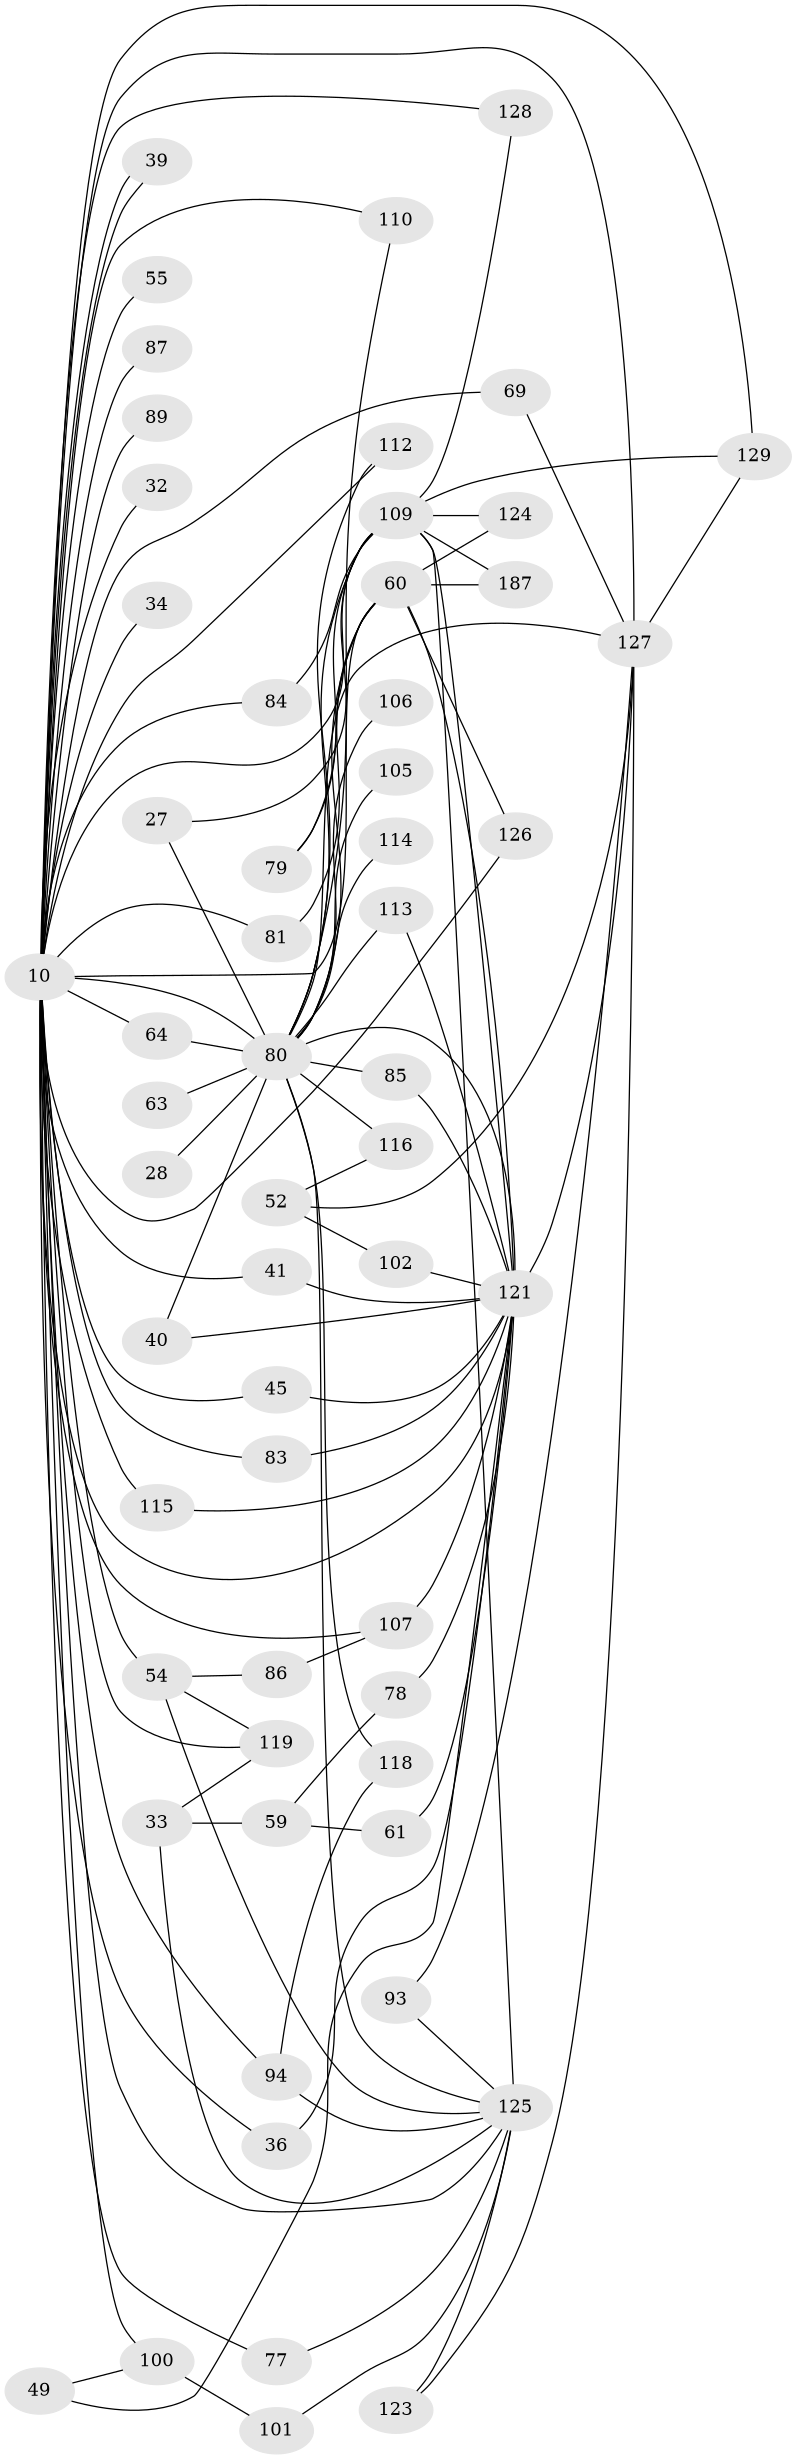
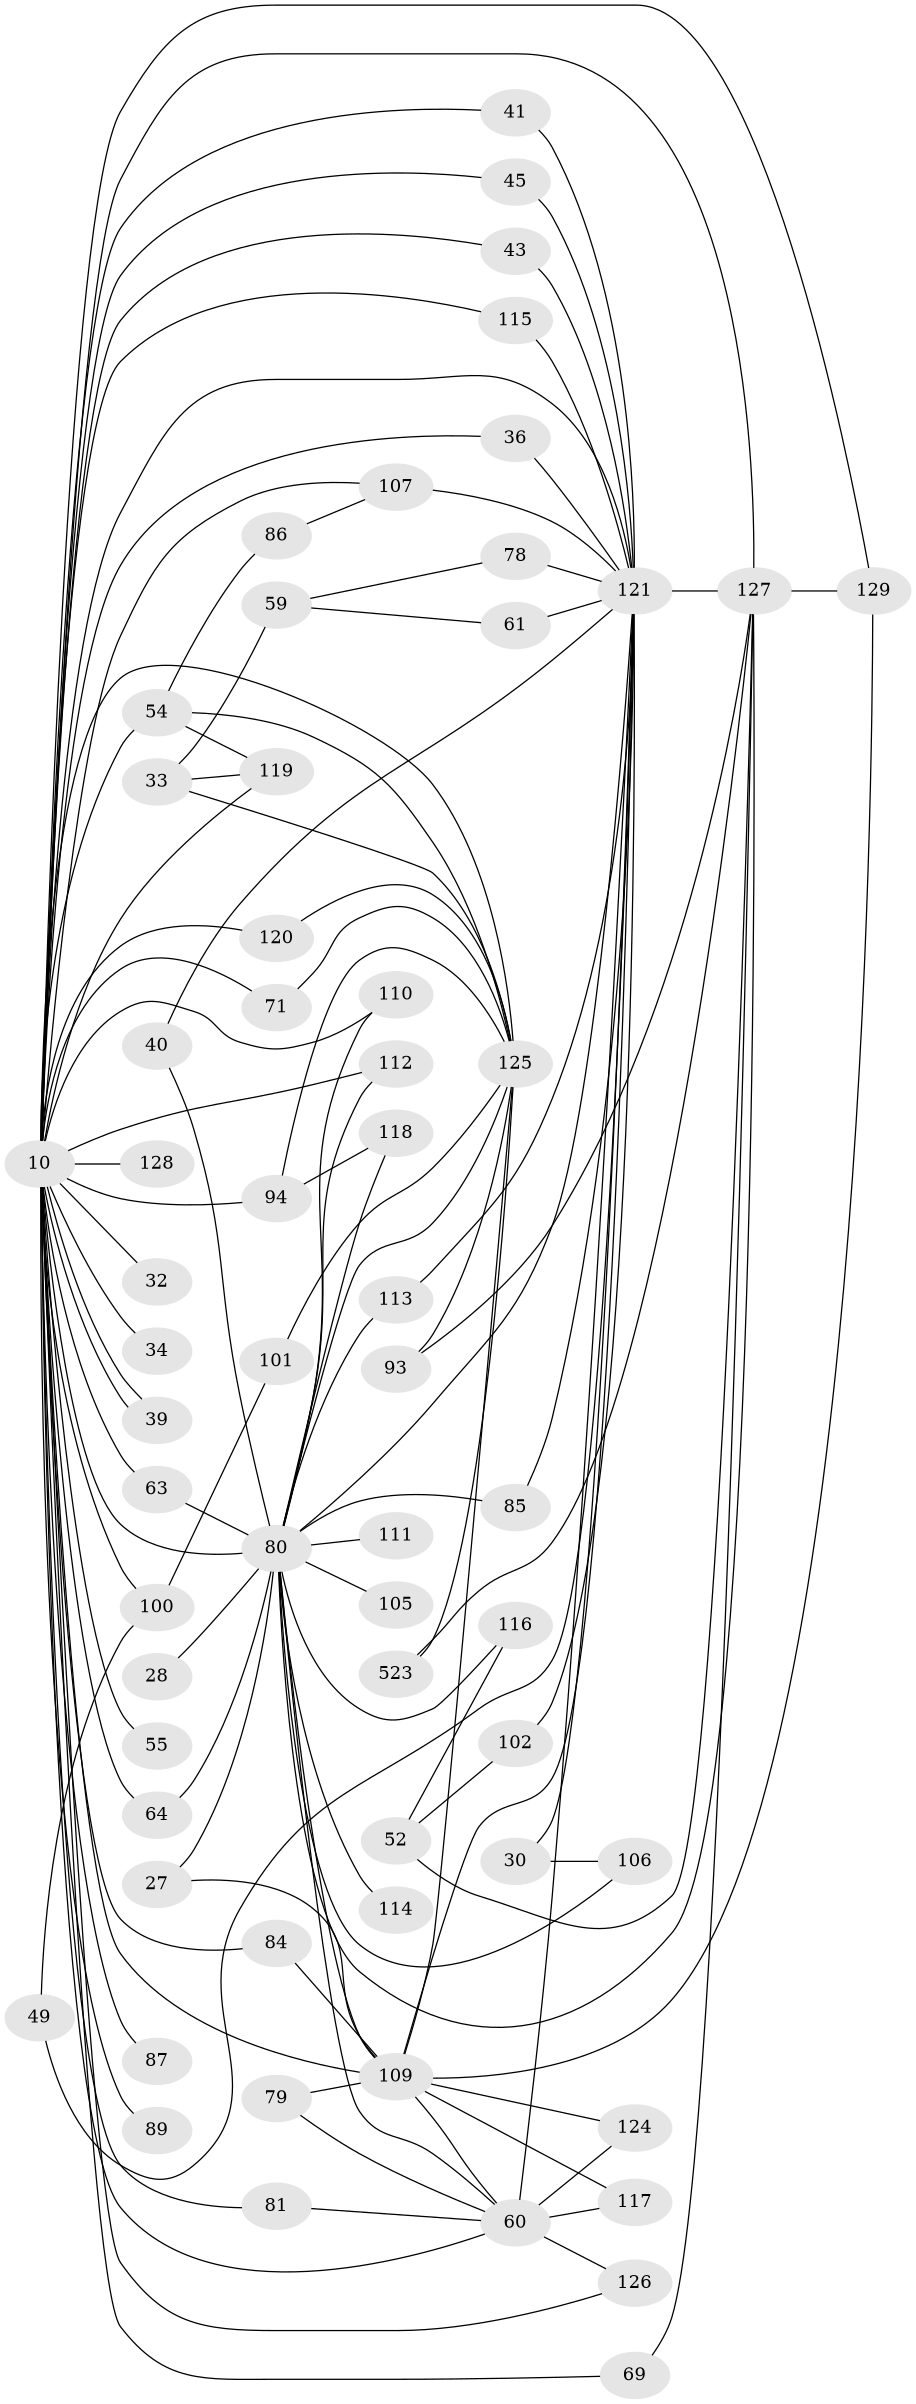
(479, 321) -> (456, 2150)
(516, 585) -> (635, 2202)
none -> (277, 938)
none -> (72, 1336)
(277, 1459) -> (516, 251)
none -> (396, 1536)
none -> (516, 1861)
(277, 2362) -> (277, 1008)
(396, 2410) -> (396, 1674)
